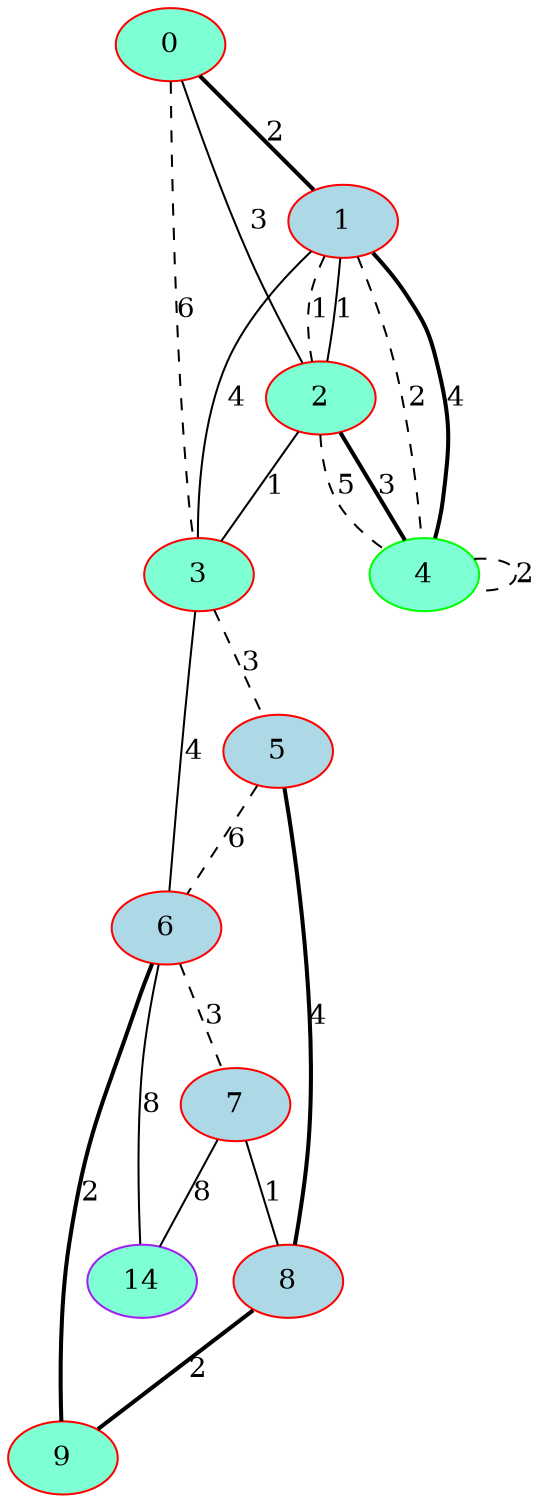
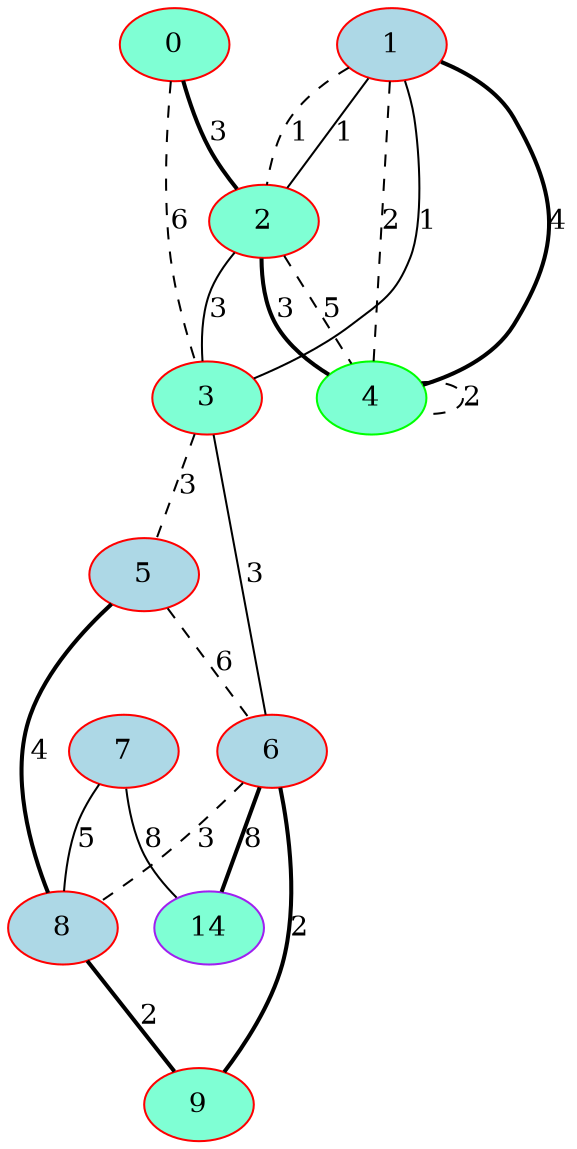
(257, 133) -> none
(236, 225) -> (204, 138)
(238, 398) -> (428, 221)
(276, 486) -> (219, 310)
(195, 751) -> (256, 575)
(201, 1017) -> (175, 846)
(140, 1104) -> (241, 840)
(274, 1193) -> (87, 840)
